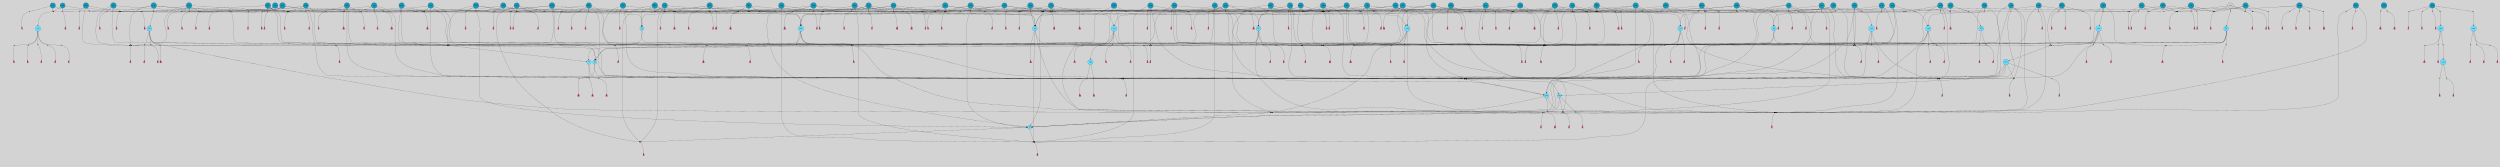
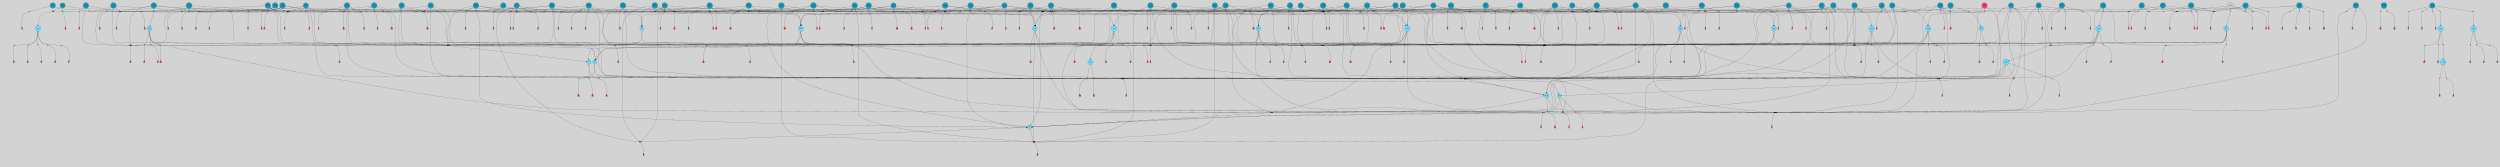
(1984, 5) -> (1984, 5)
